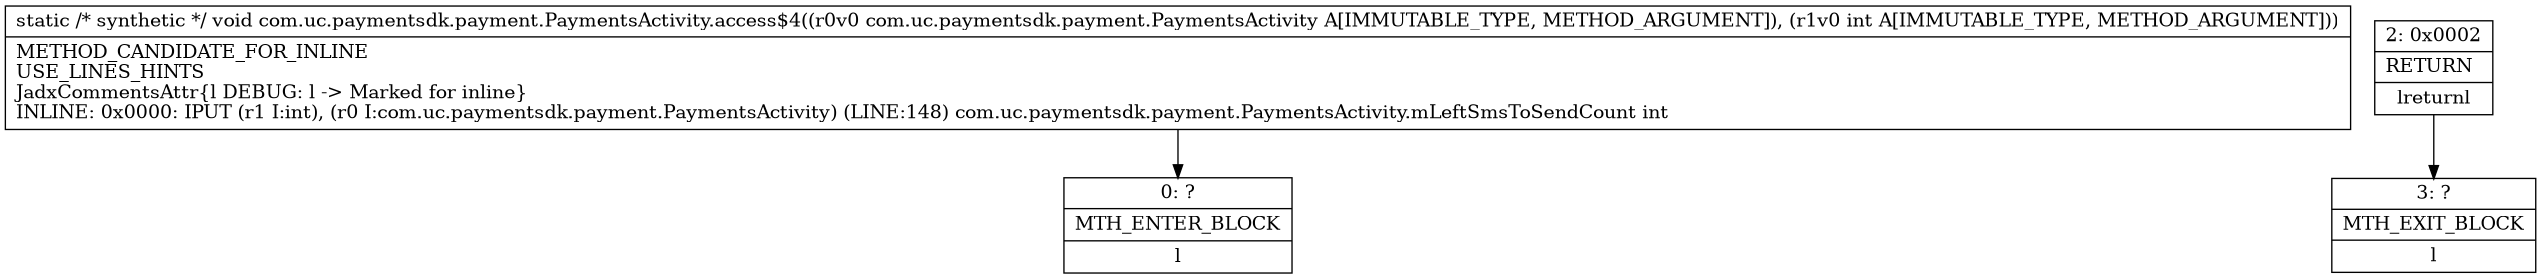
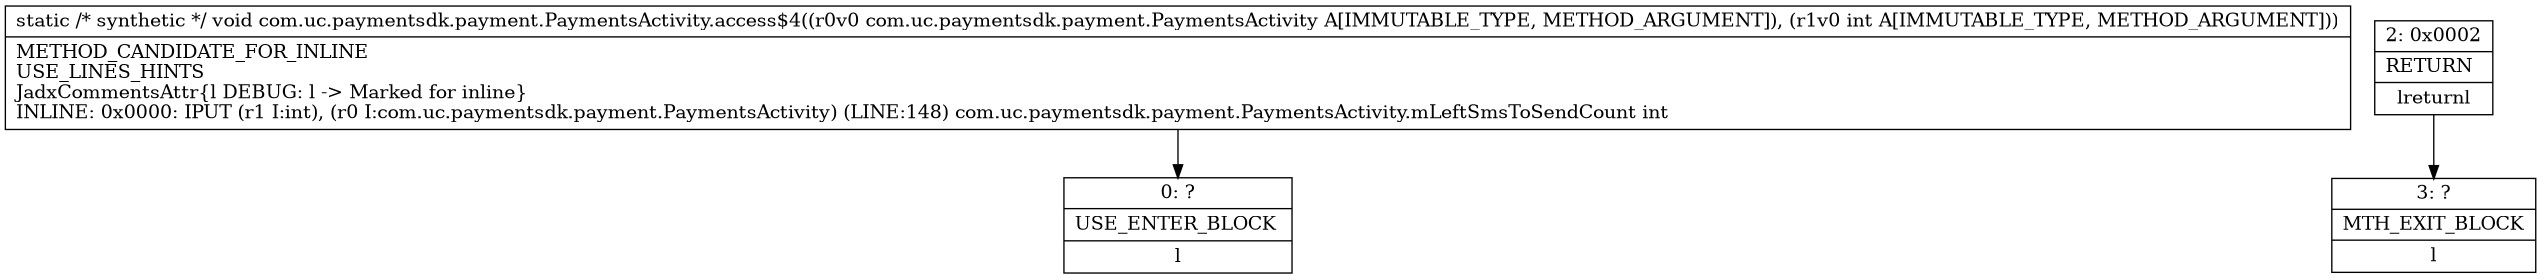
(1178, 224) -> (1176, 224)
